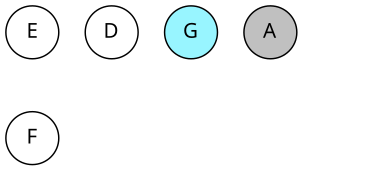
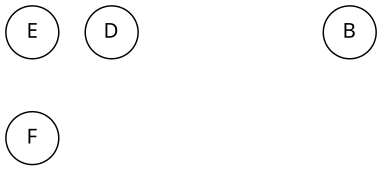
(191, 32) -> none
(270, 32) -> none
none -> (350, 32)
